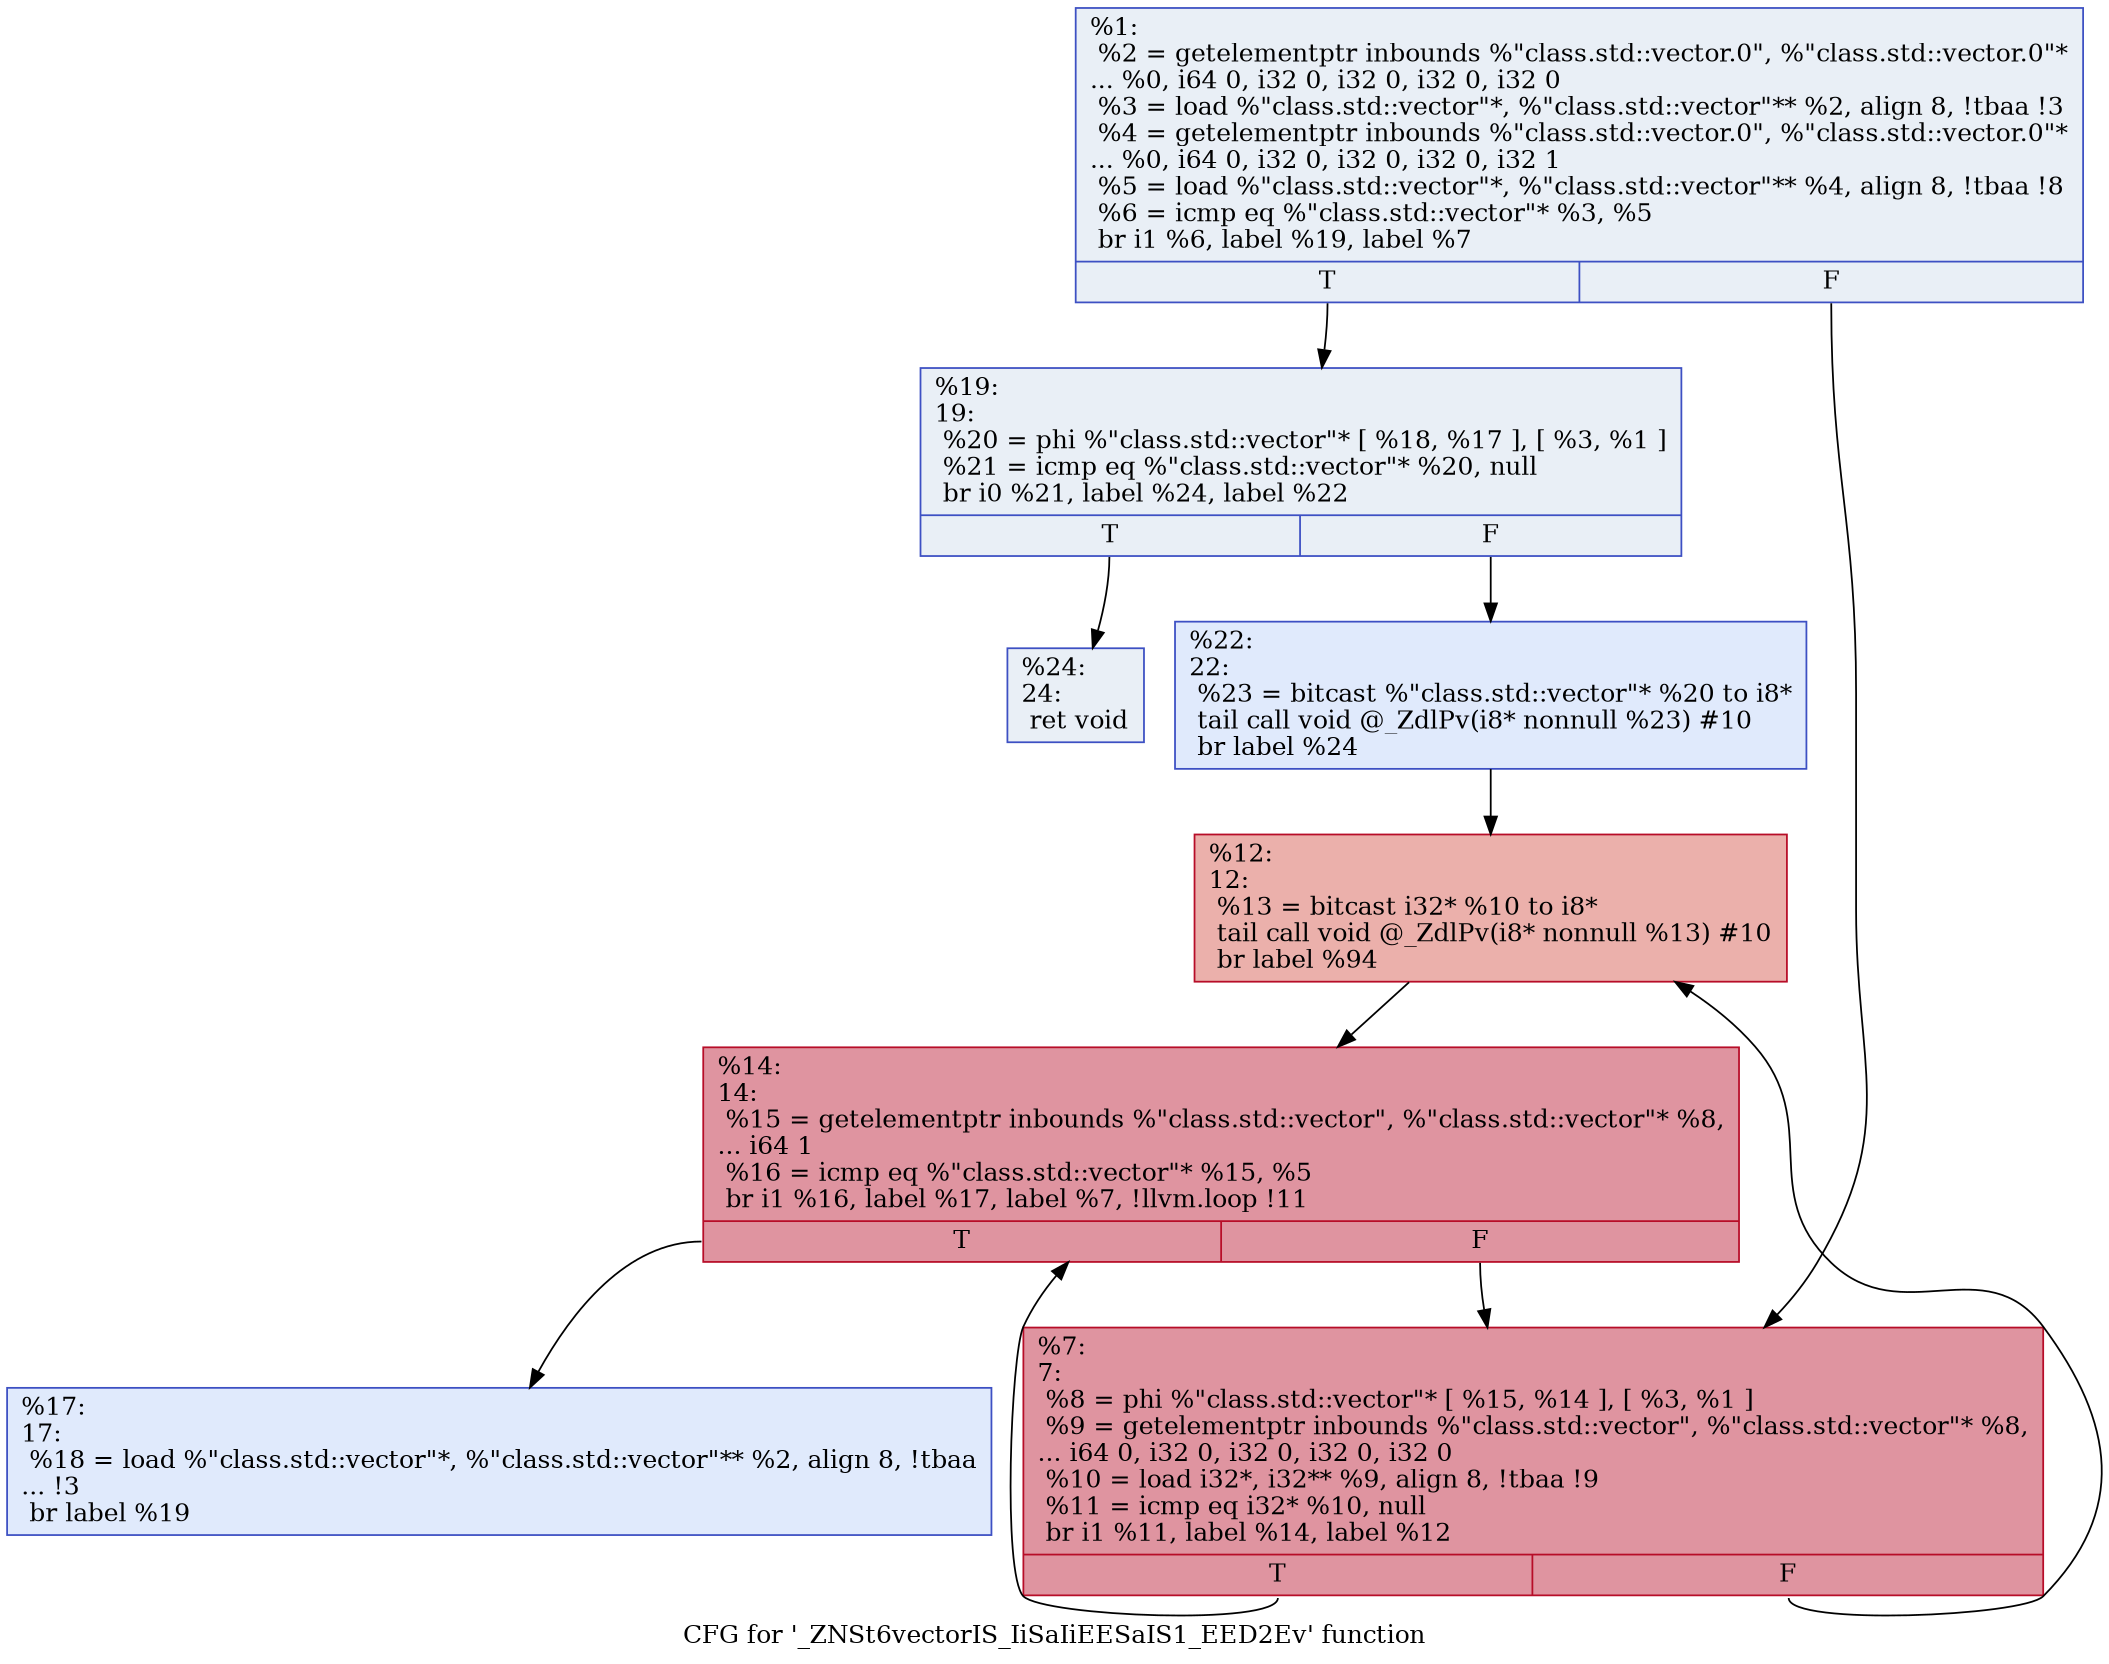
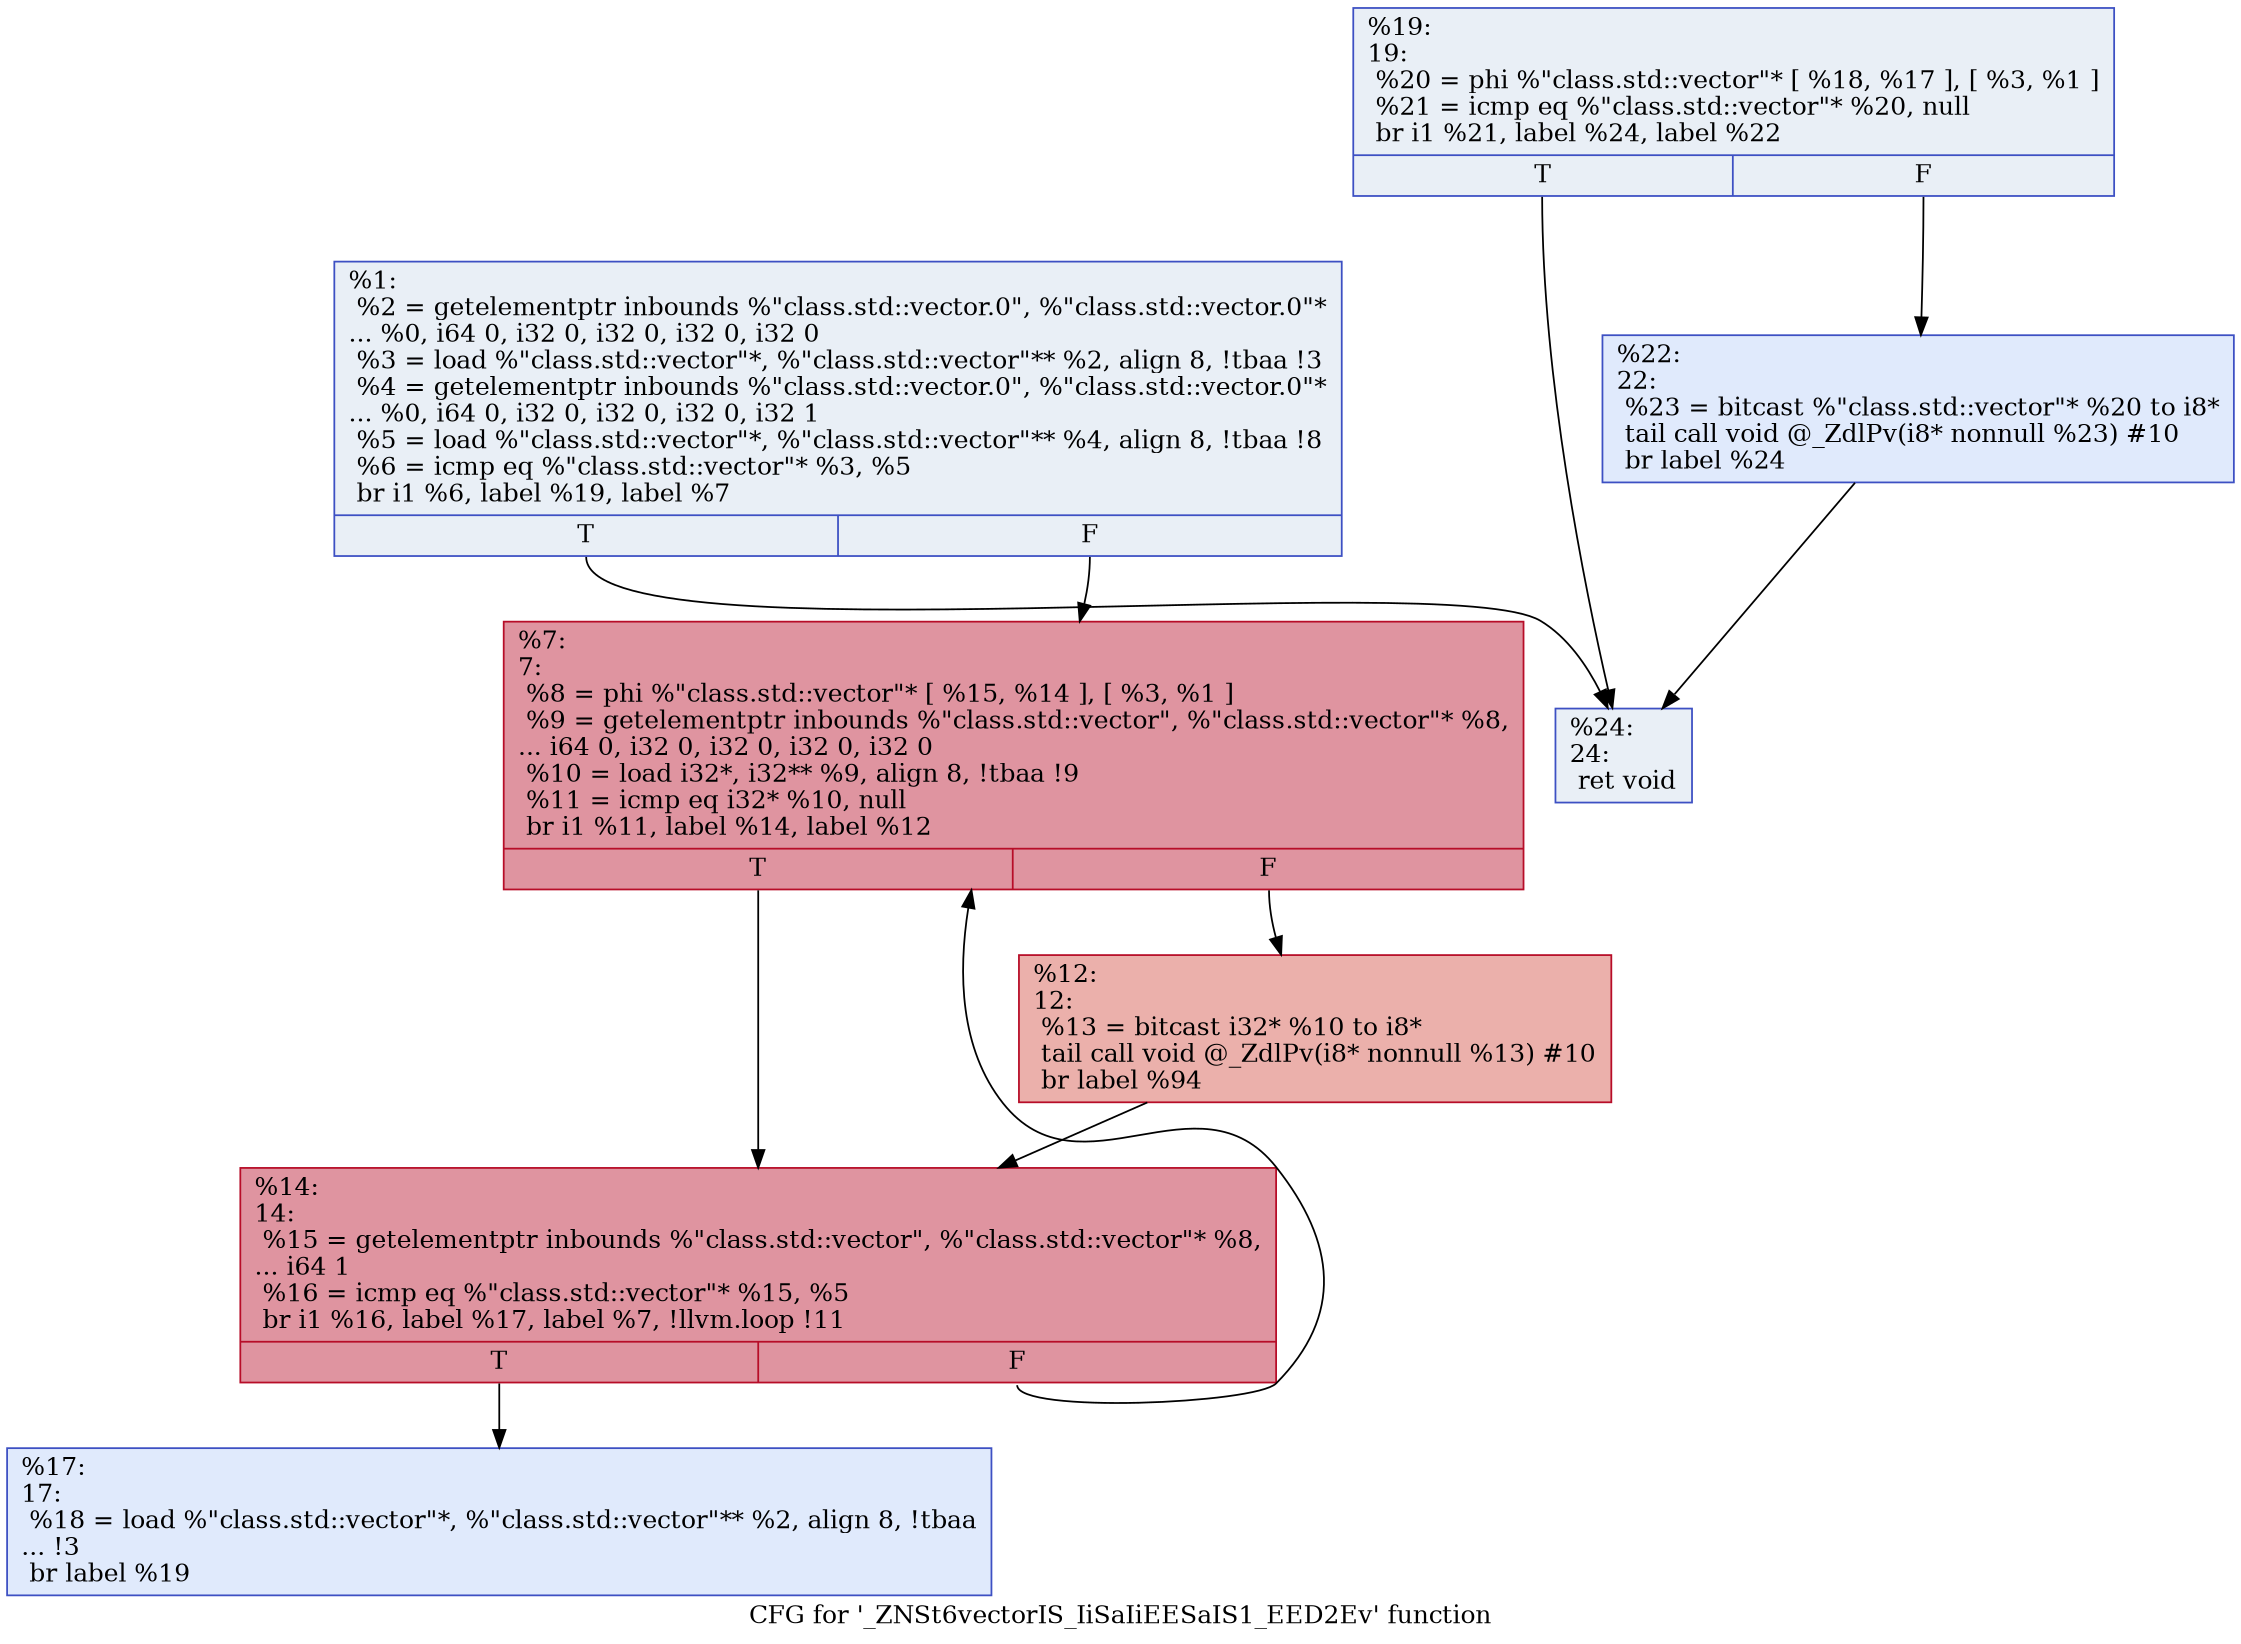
(1327, 327) -> (1105, 607)
(1142, 494) -> (1575, 134)
(1491, 793) -> (1765, 589)
